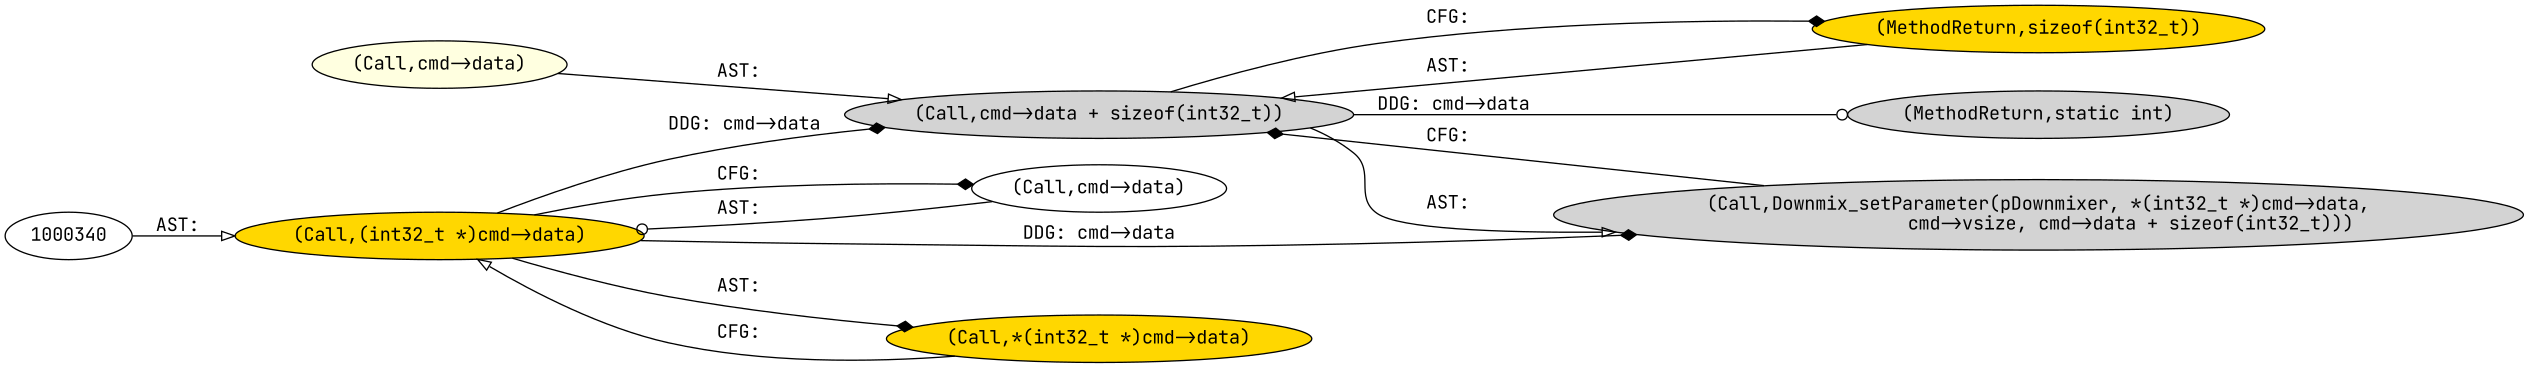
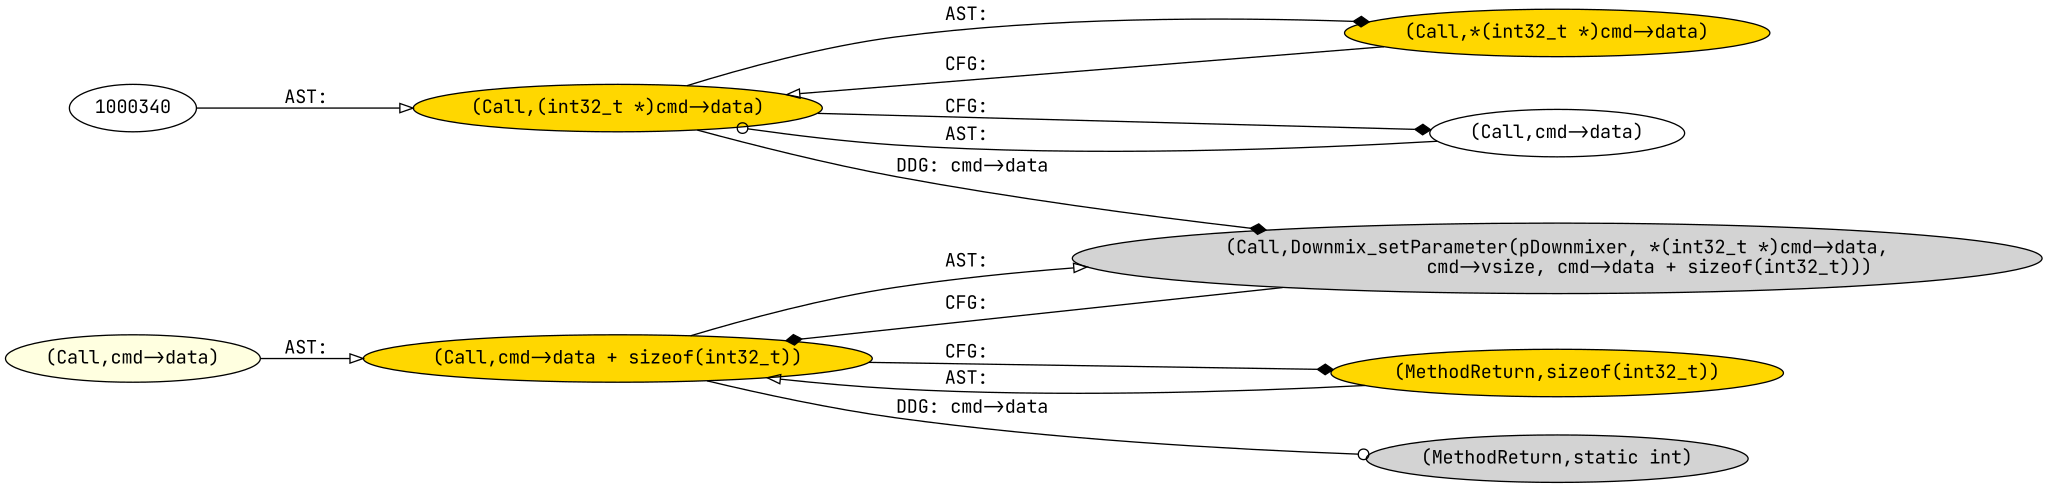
(1099, 115) -> (618, 359)
(680, 157) -> none
